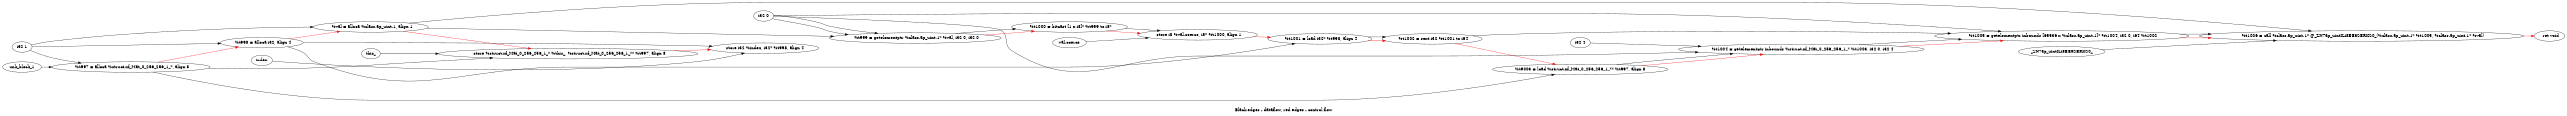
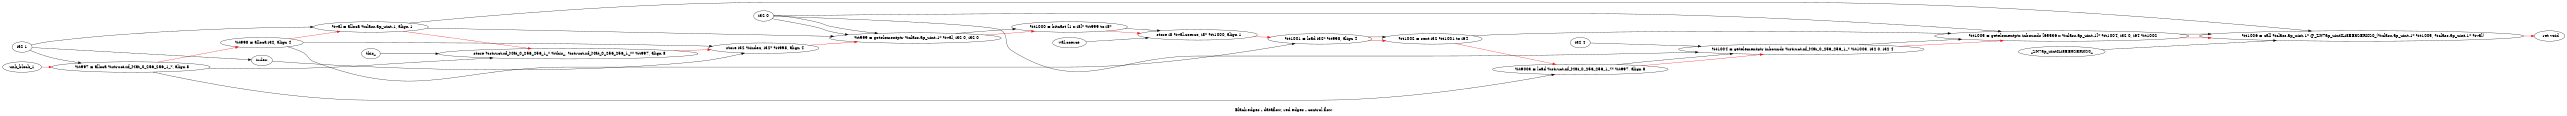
none -> (832, 44)
(125, 45) -> (140, 54)
(45, 67) -> (45, 67)
